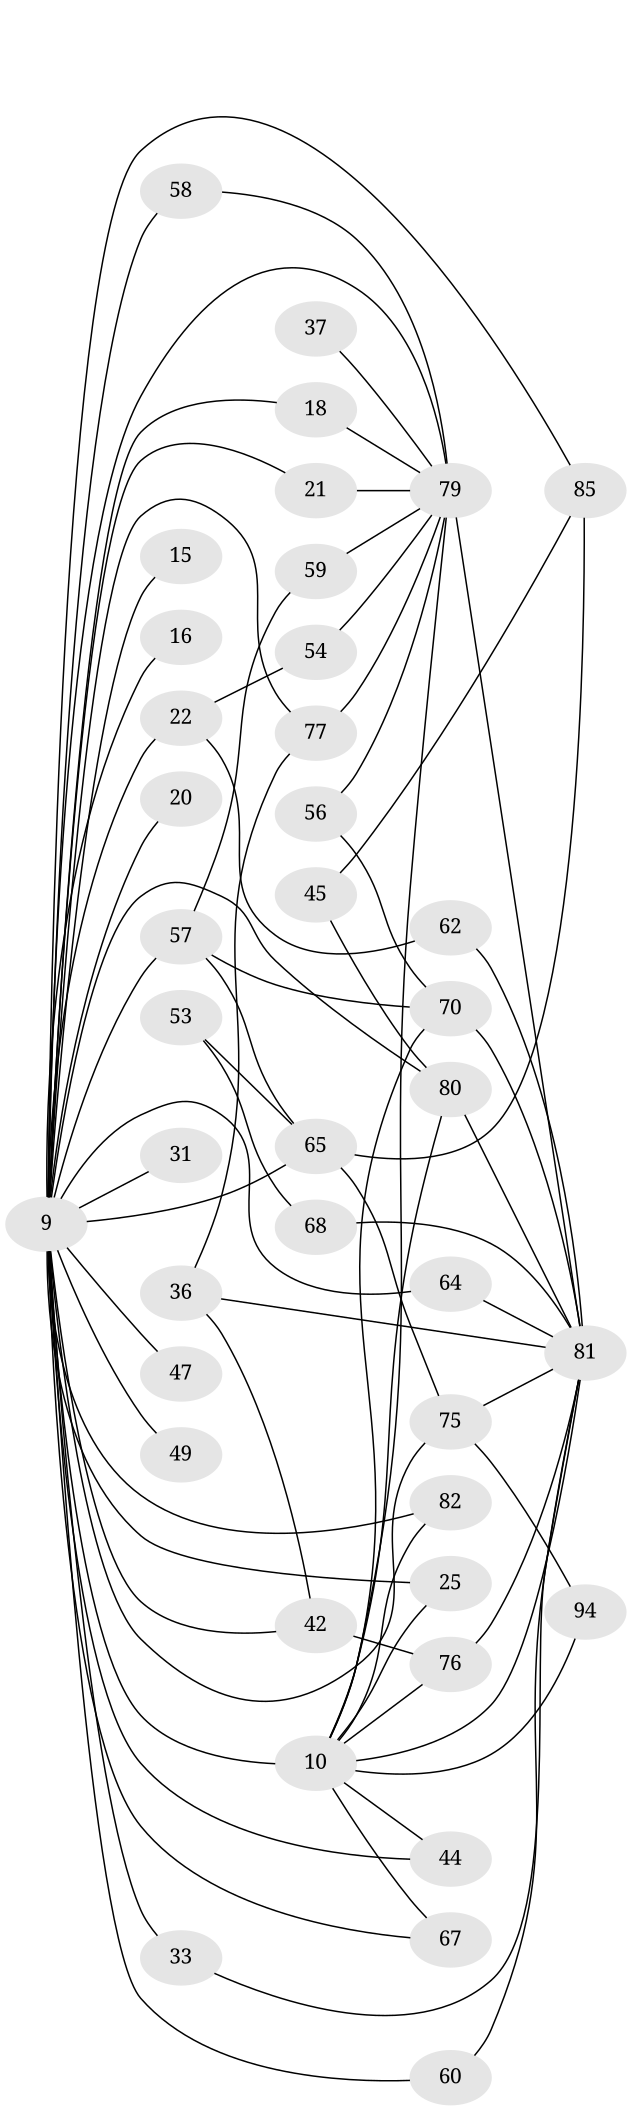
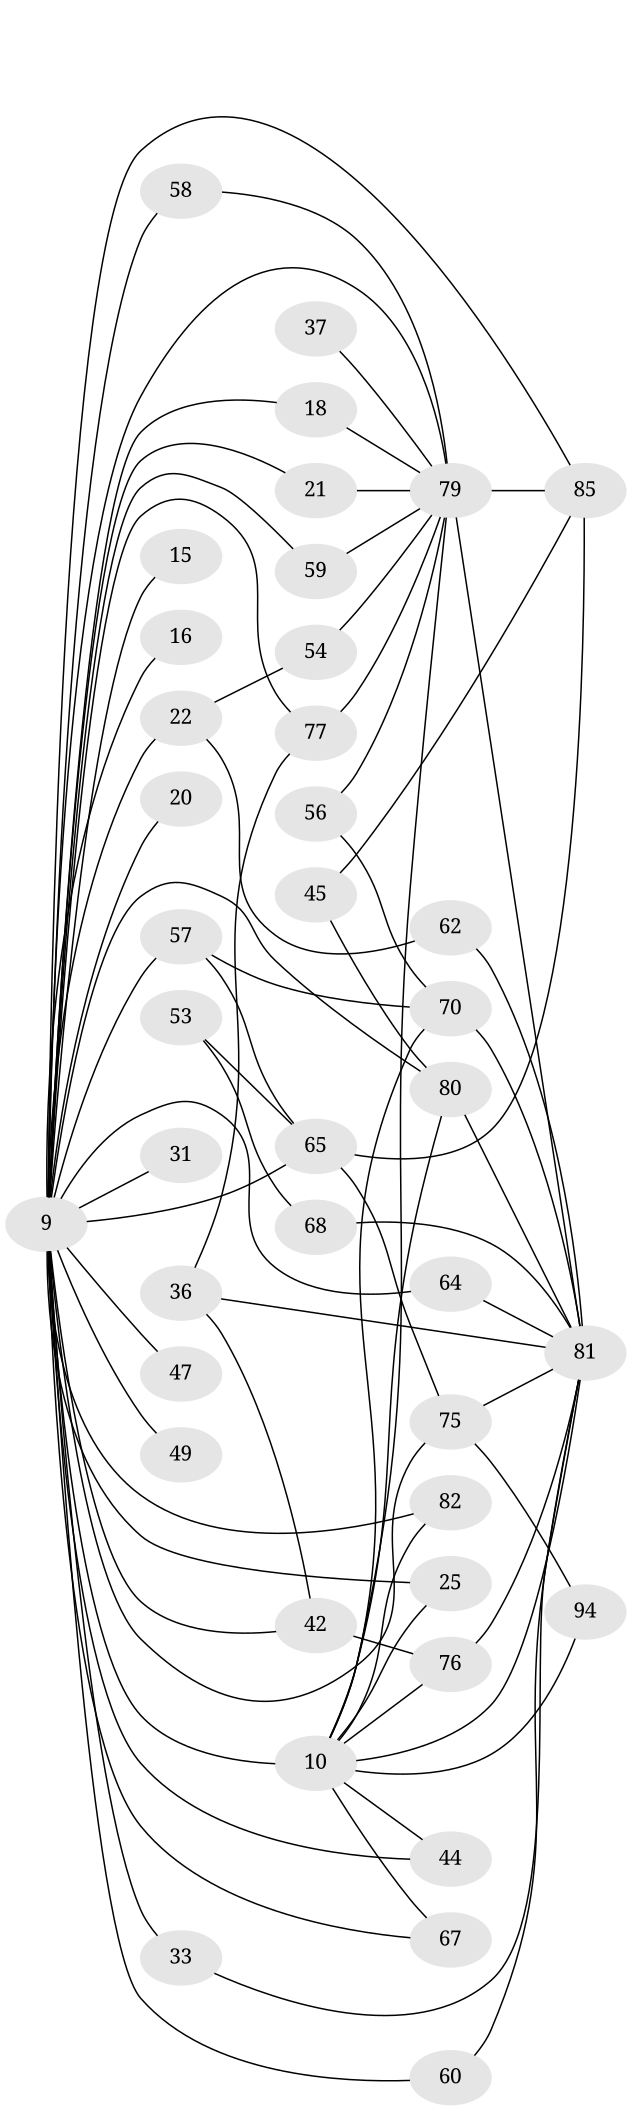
none -> (518, 491)
(239, 750) -> (84, 748)
